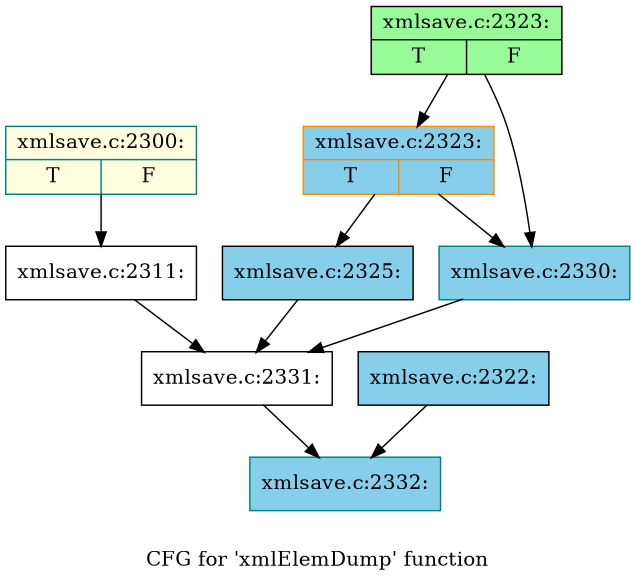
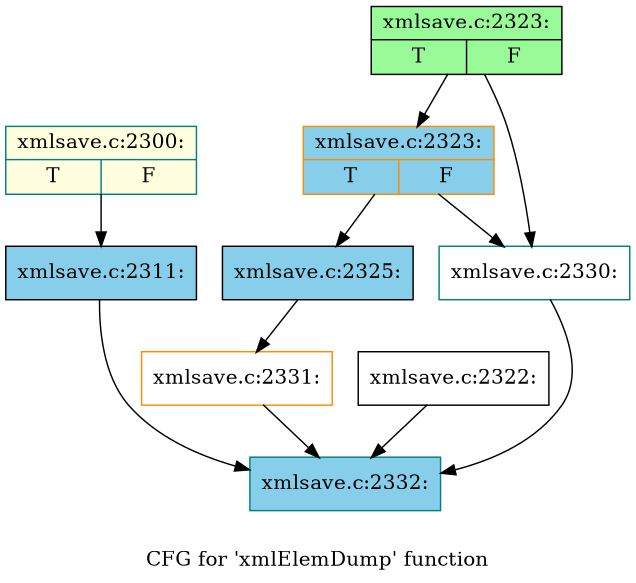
(101, 273) -> (101, 273)
(534, 273) -> (534, 273)
(163, 321) -> (133, 410)
(393, 323) -> (557, 411)
(237, 378) -> (237, 378)
(454, 378) -> (454, 378)
